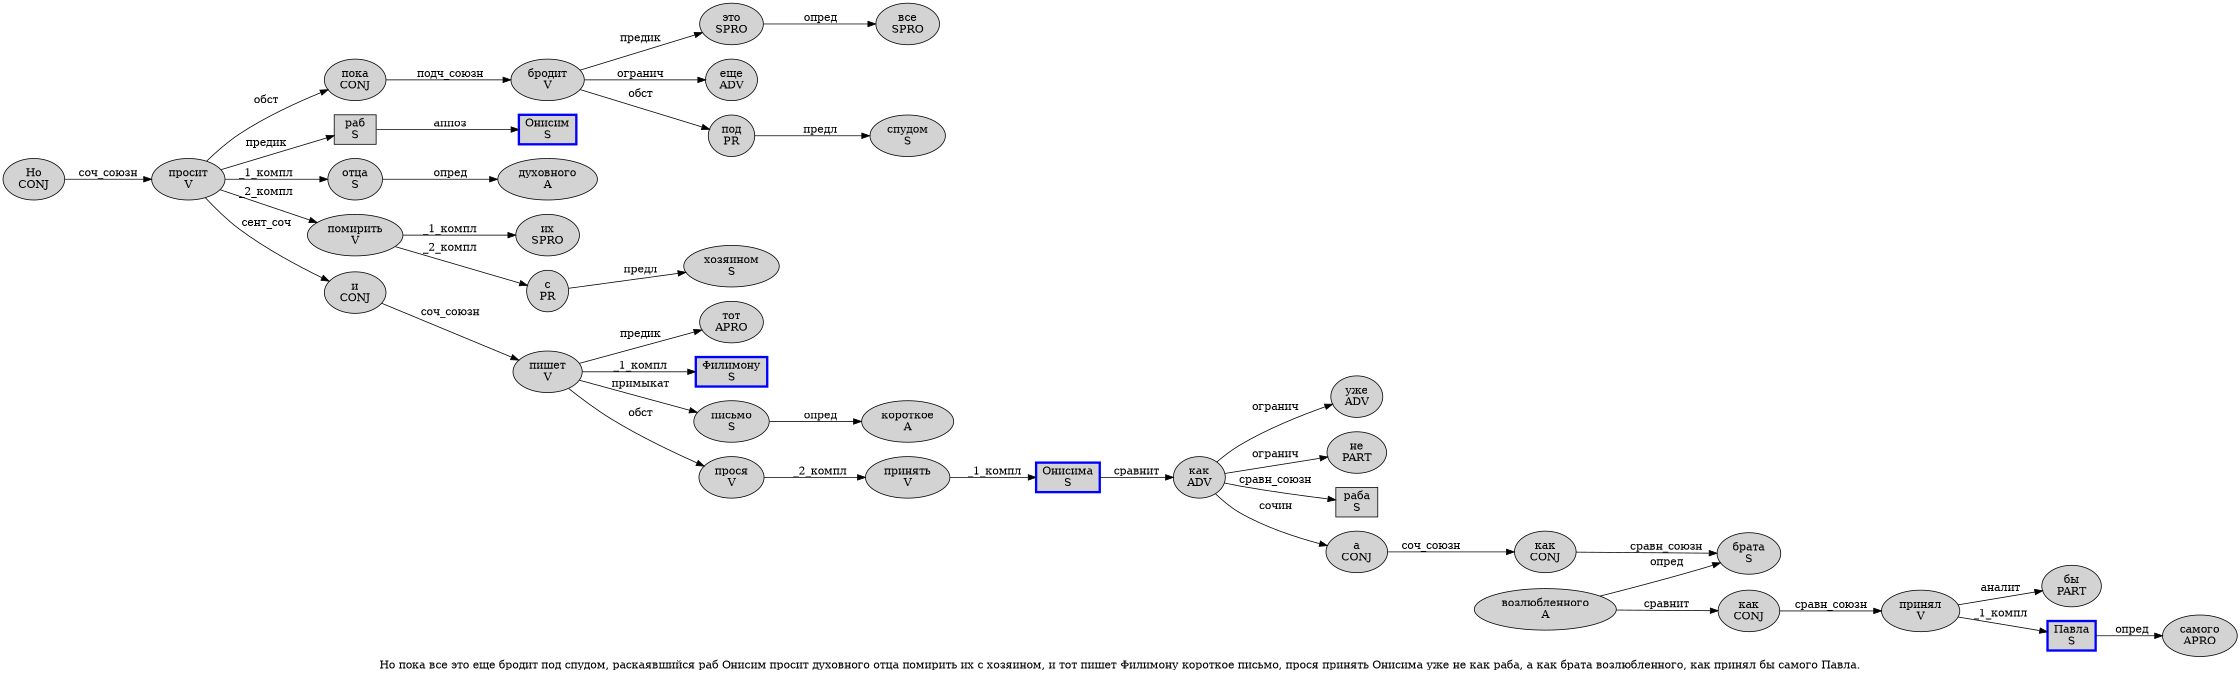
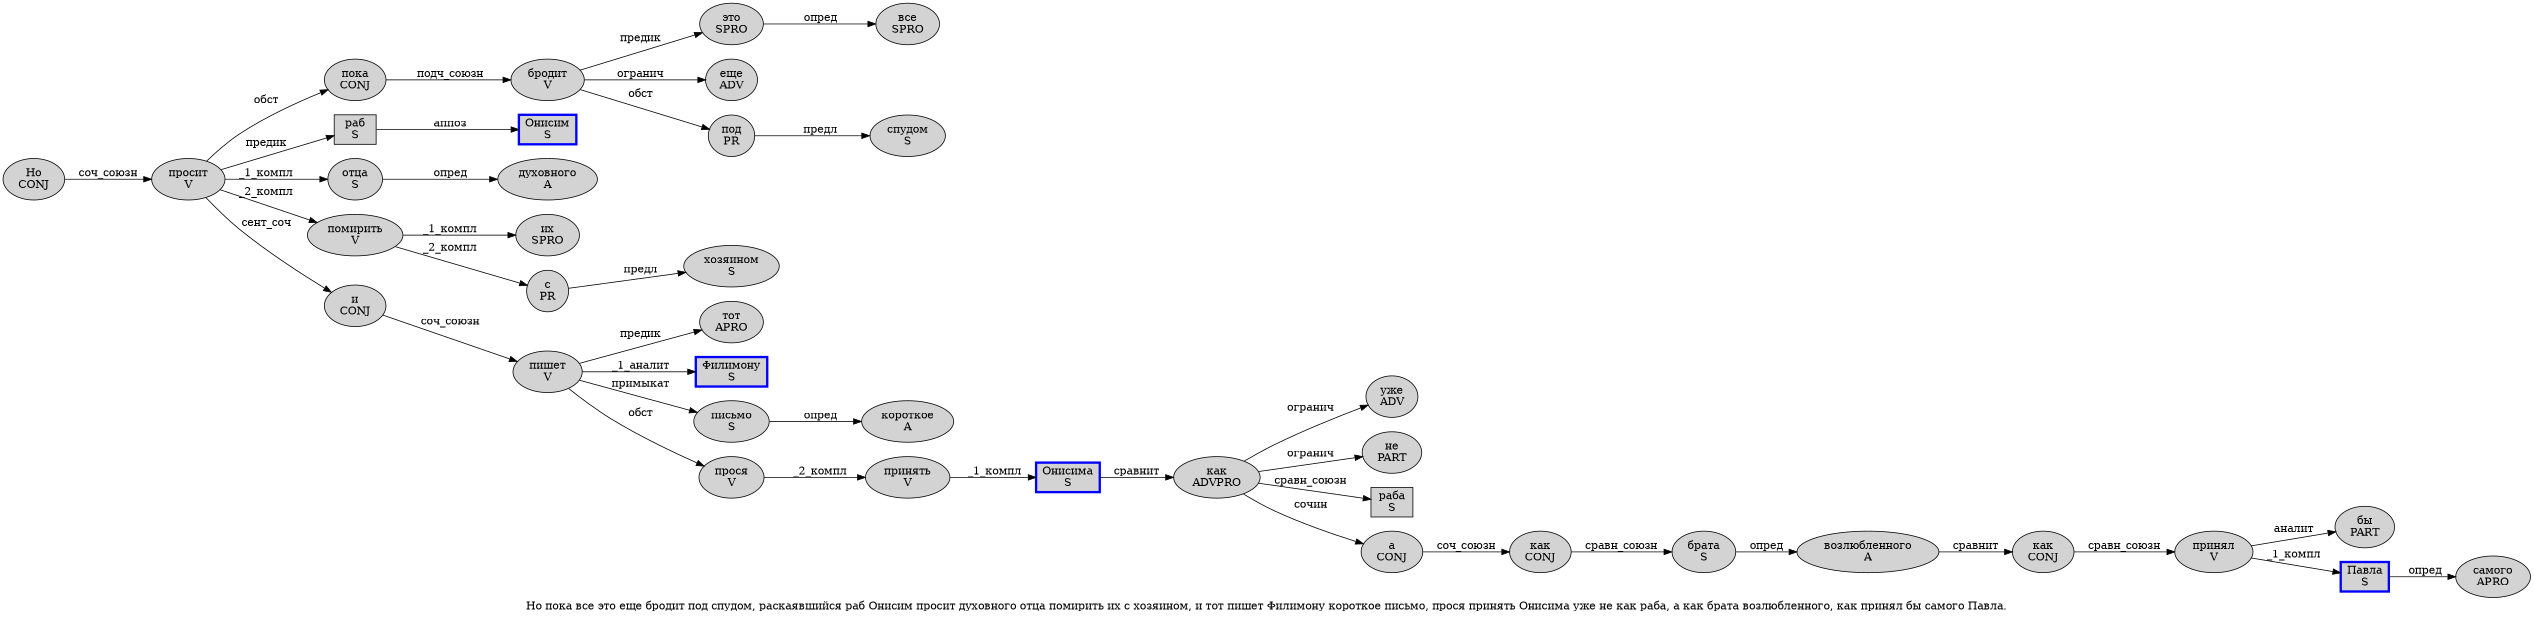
(641, 366) -> (641, 366)
(1199, 477) -> (1217, 477)
(1657, 581) -> (1762, 552)
